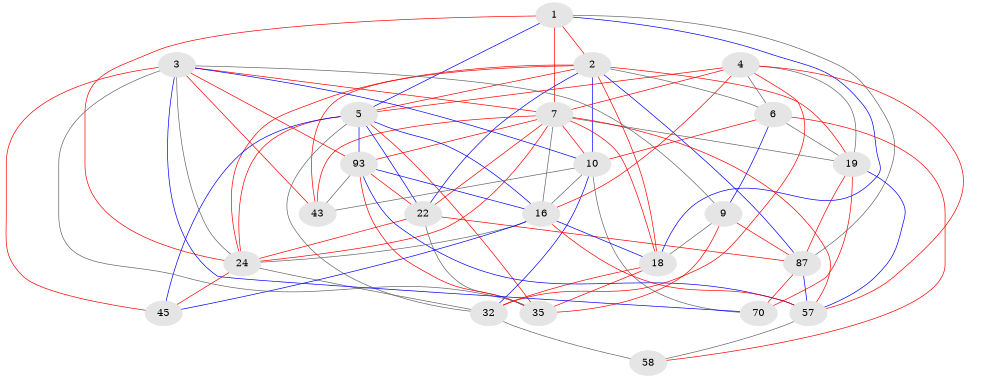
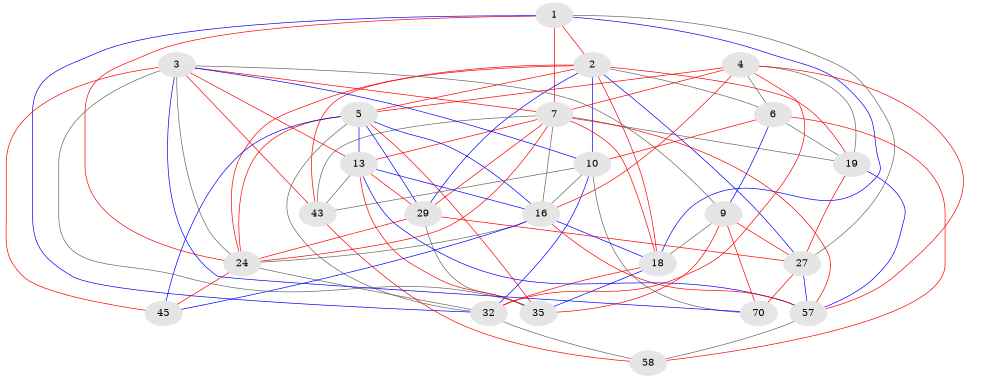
(457, 65) -> (33, 135)
(406, 128) -> (406, 128)
(573, 139) -> none
(359, 164) -> (359, 164)
(423, 214) -> (423, 214)
(838, 258) -> (741, 264)
(802, 264) -> (802, 264)
(581, 296) -> (581, 296)
none -> (464, 326)
